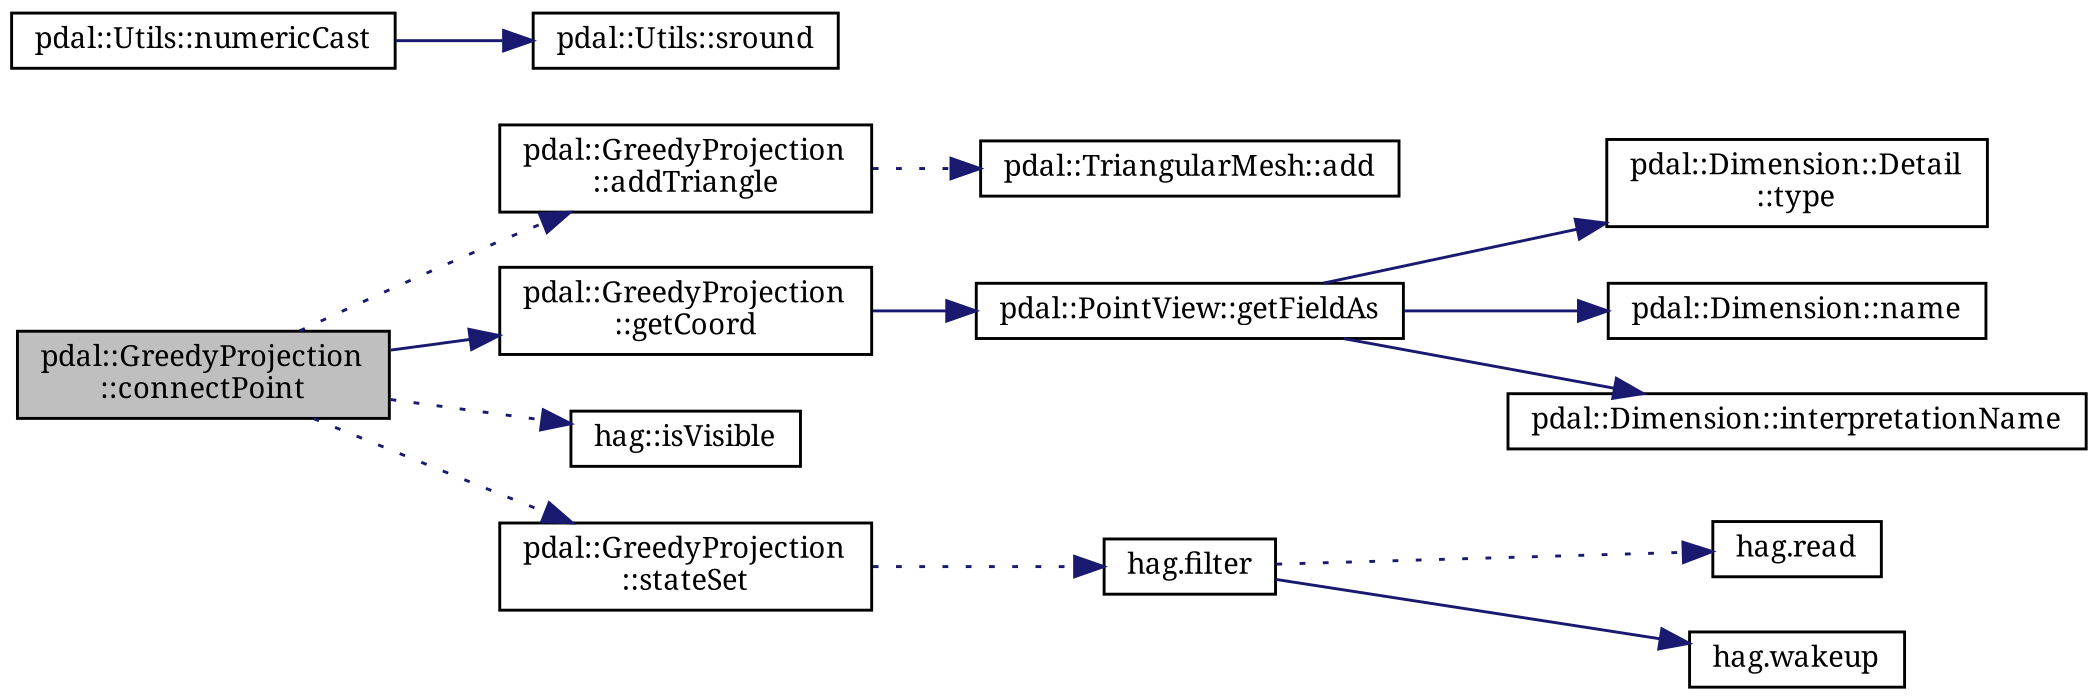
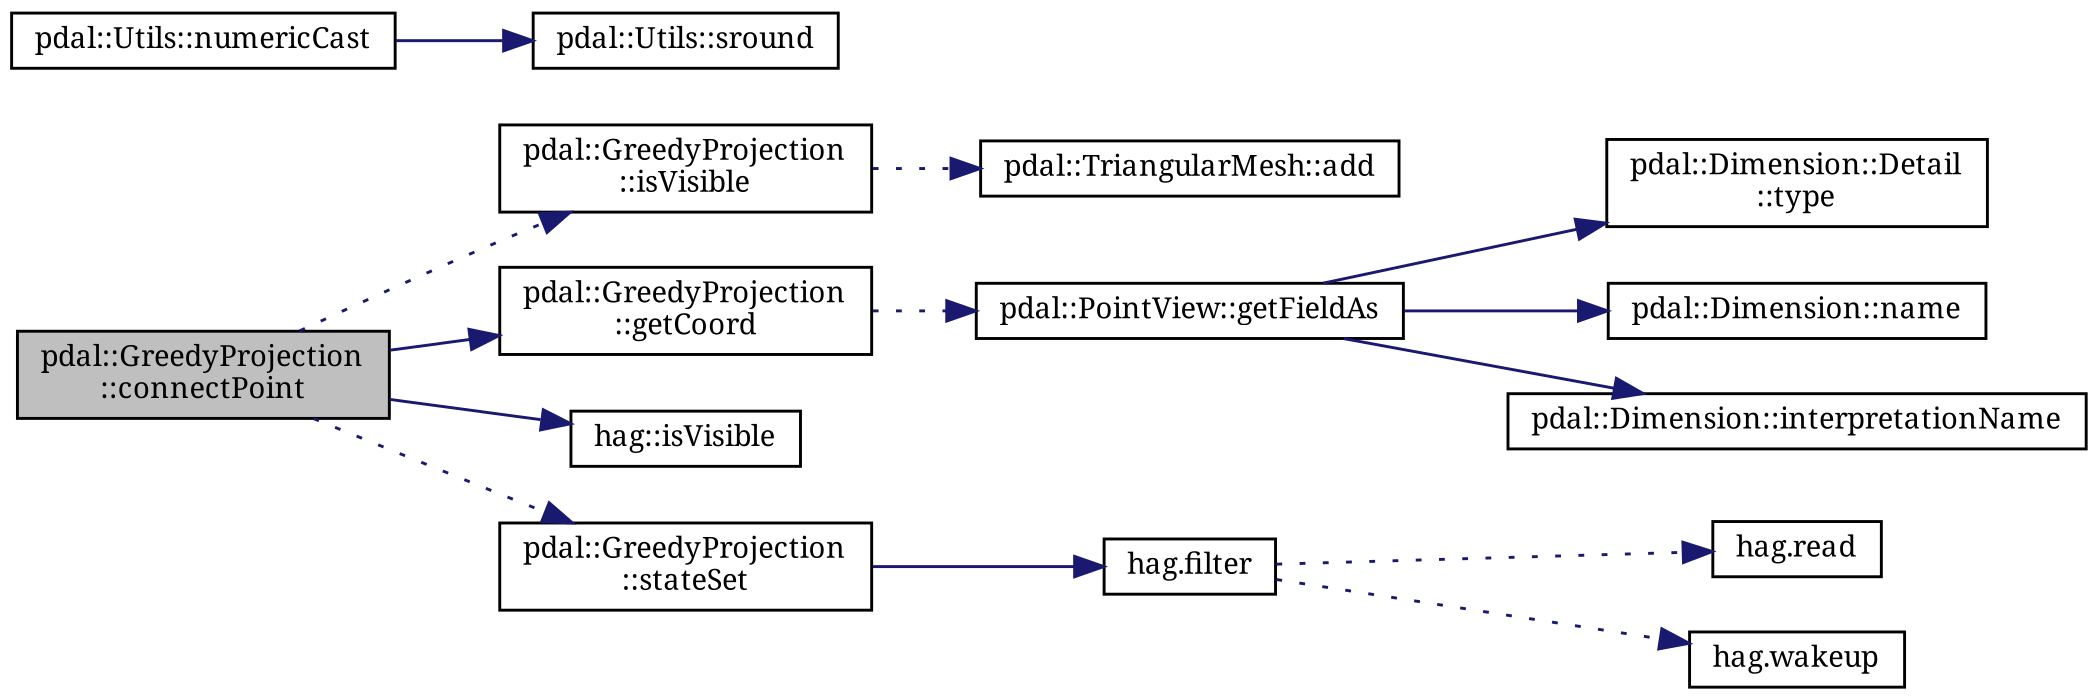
(686, 169) -> (686, 169)
(910, 311) -> (910, 311)
(466, 410) -> (466, 410)
(973, 567) -> (973, 567)
(1468, 609) -> (1468, 609)
